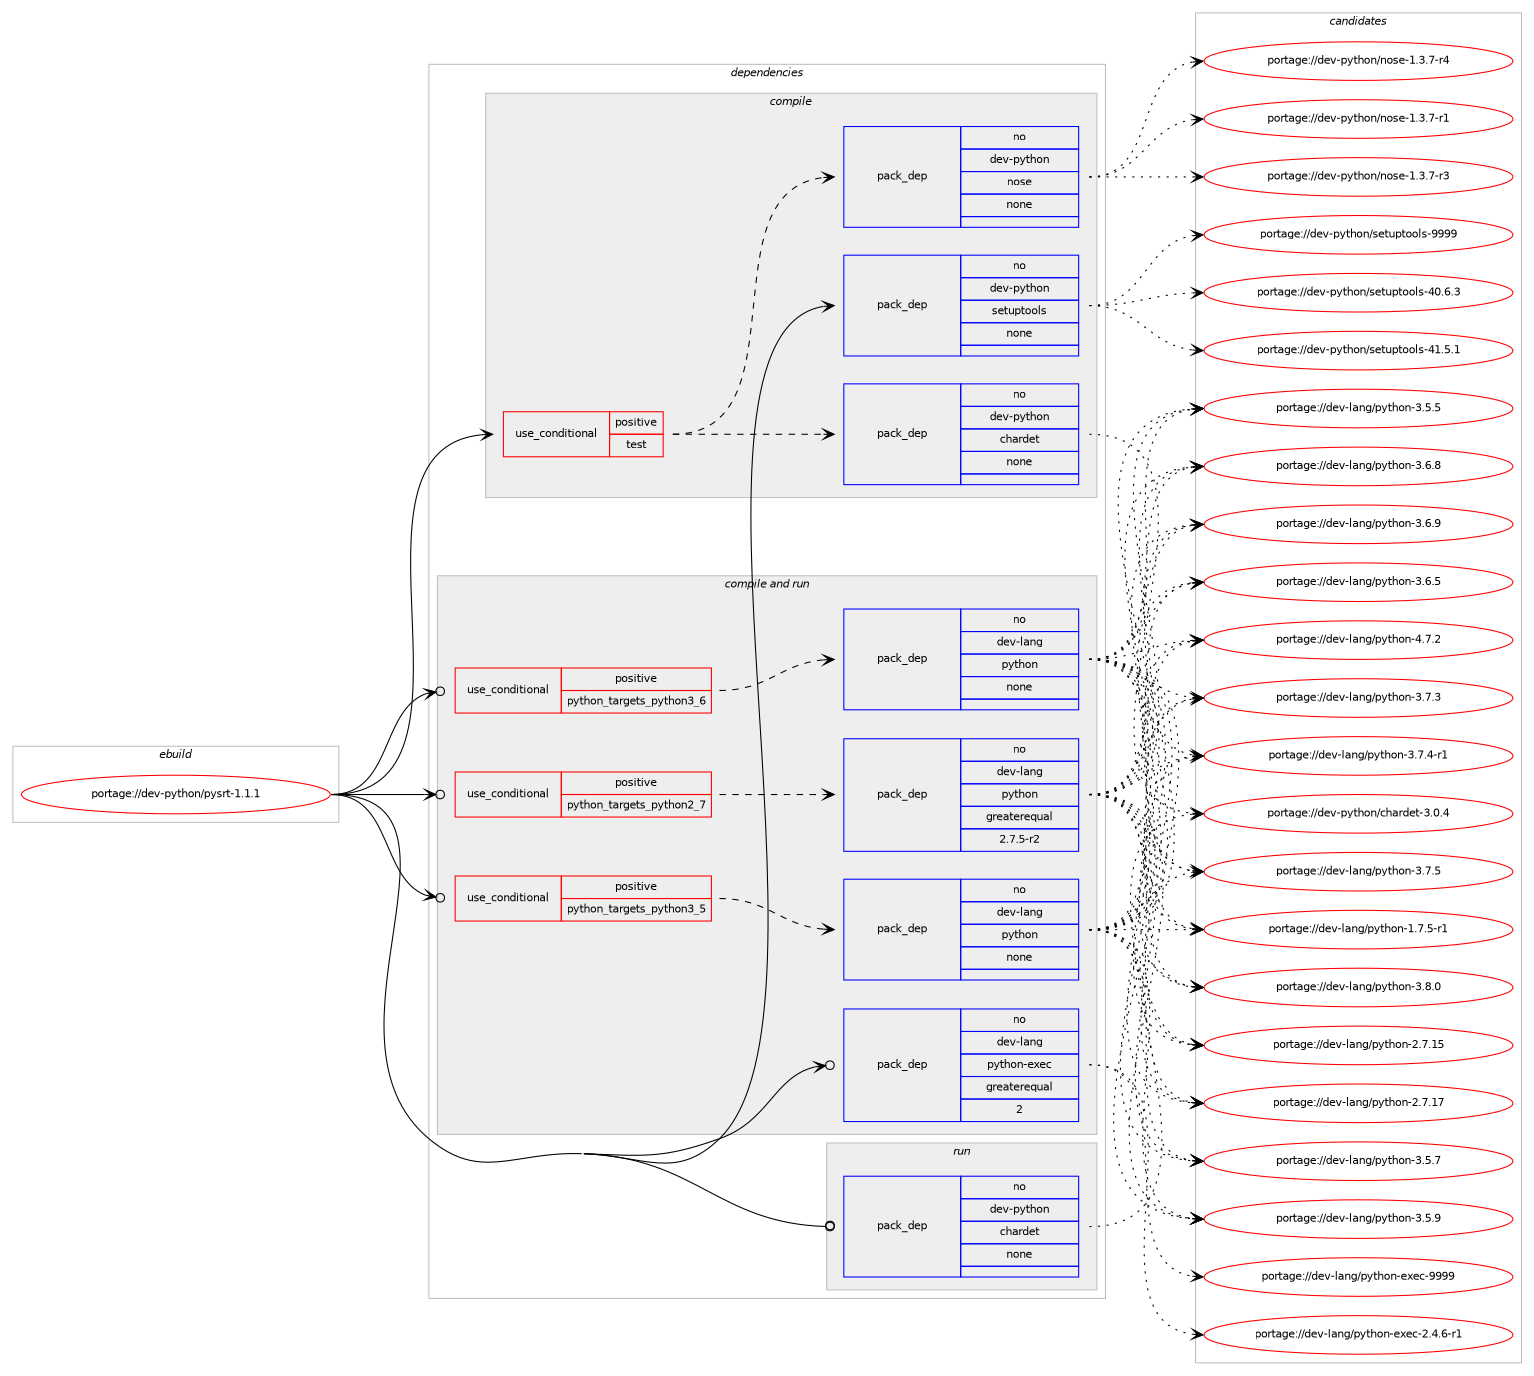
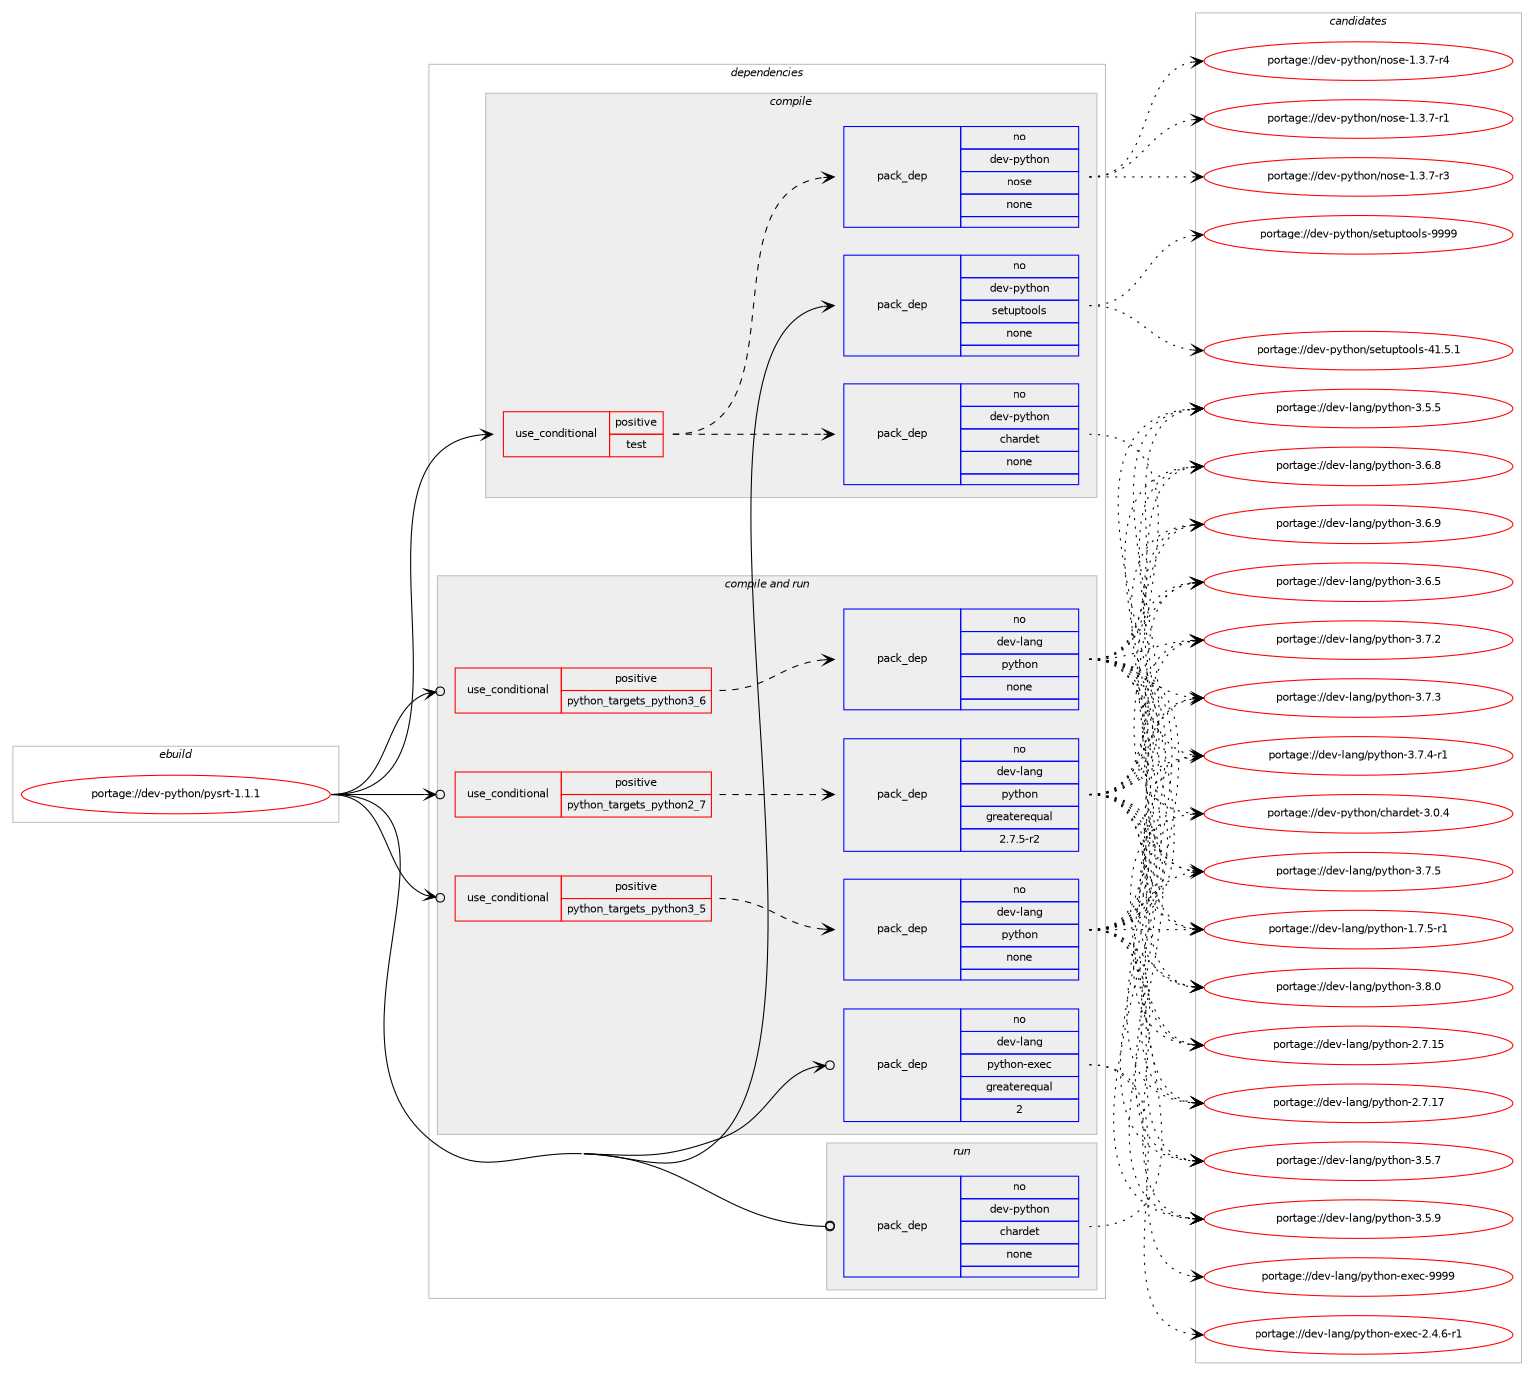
(1359, 293) -> none
(1359, 640) -> (1359, 640)
